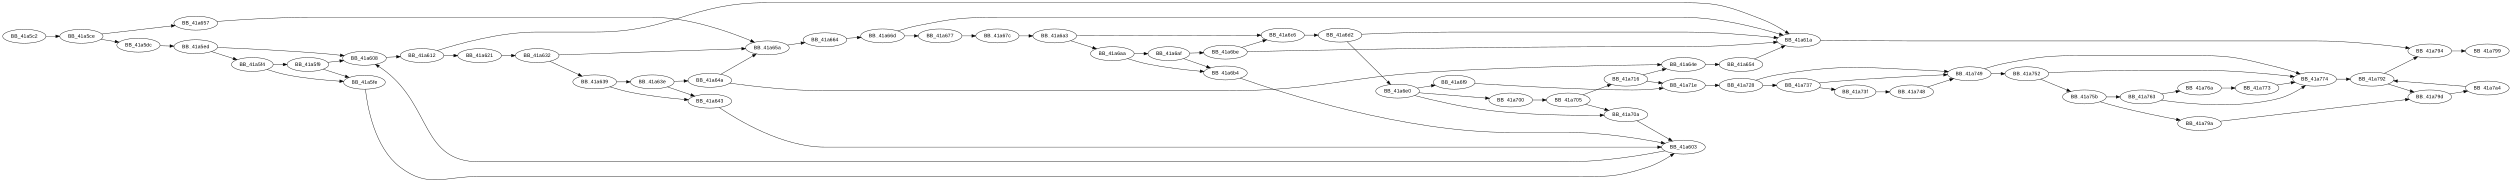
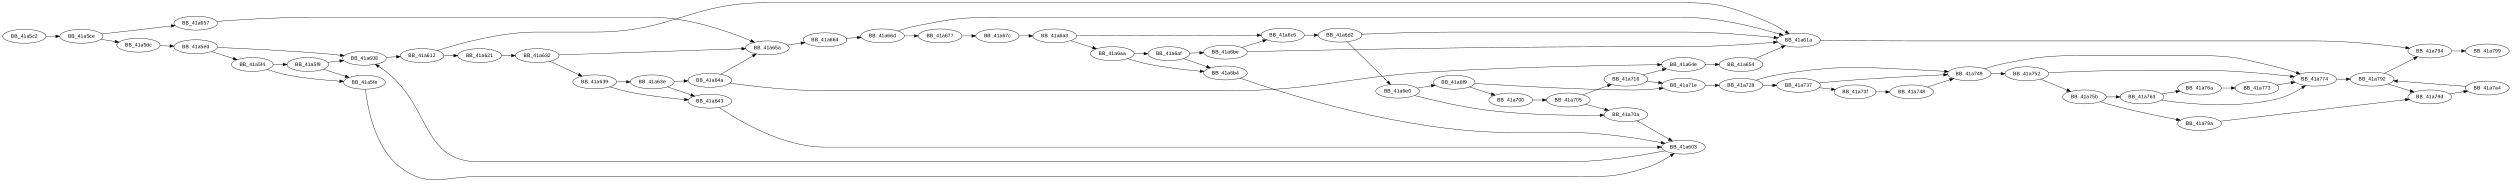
(1452, 95) -> (1480, 90)
